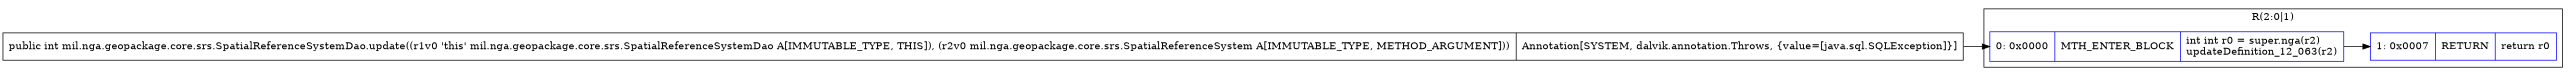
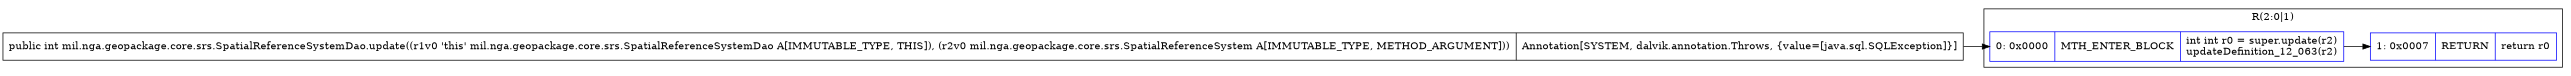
(2253, 41) -> (2262, 41)
